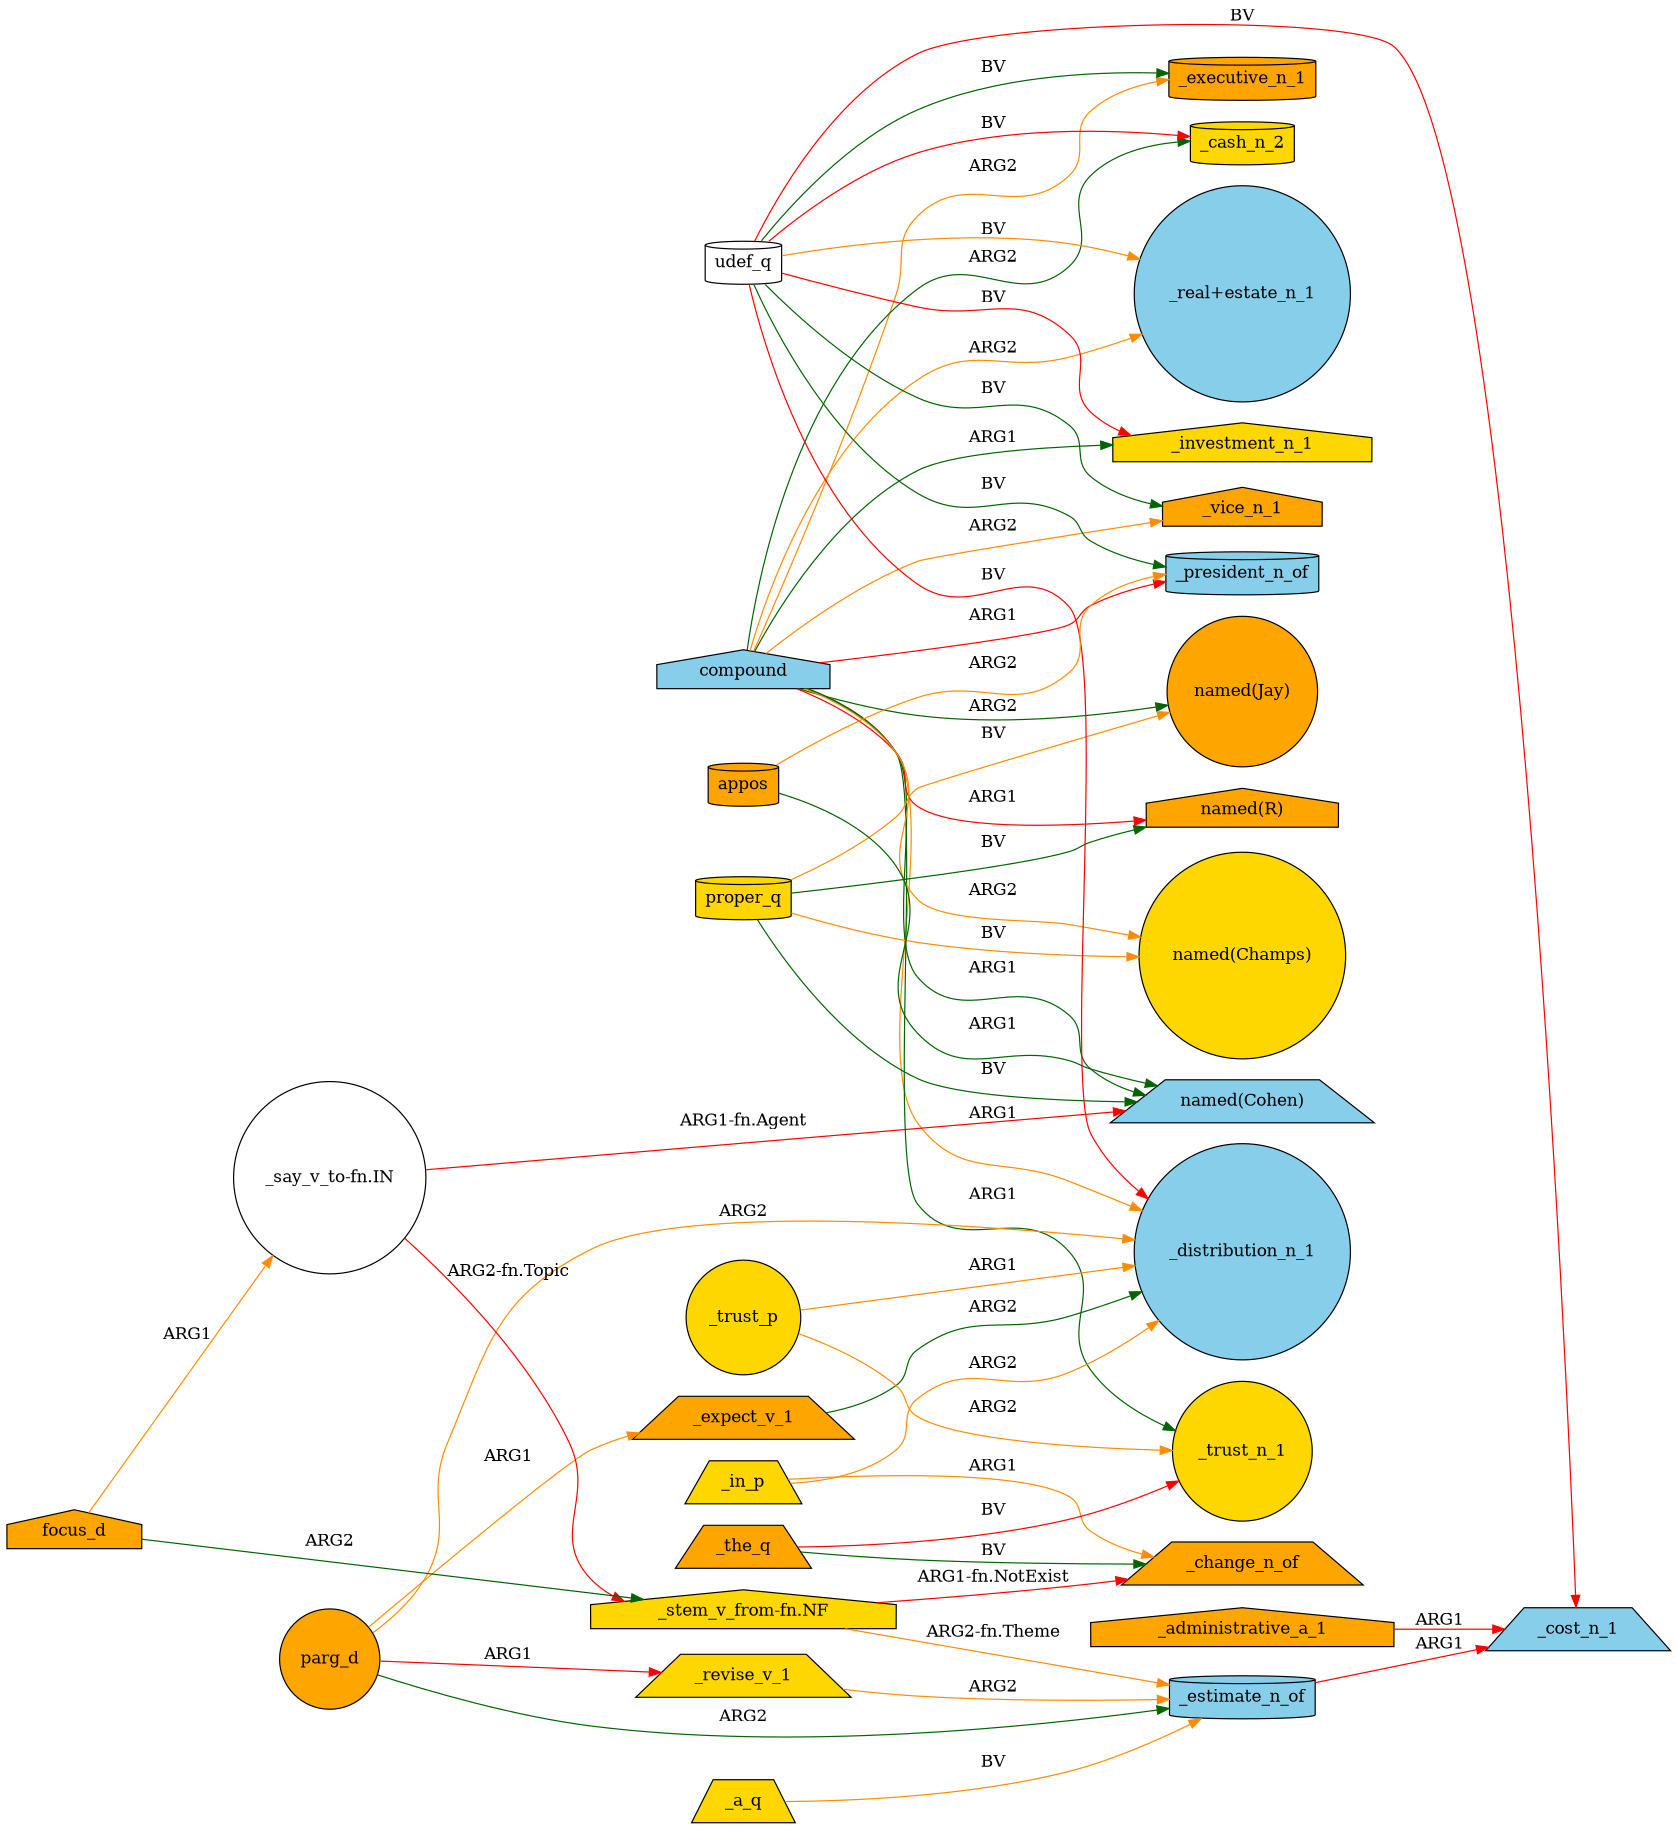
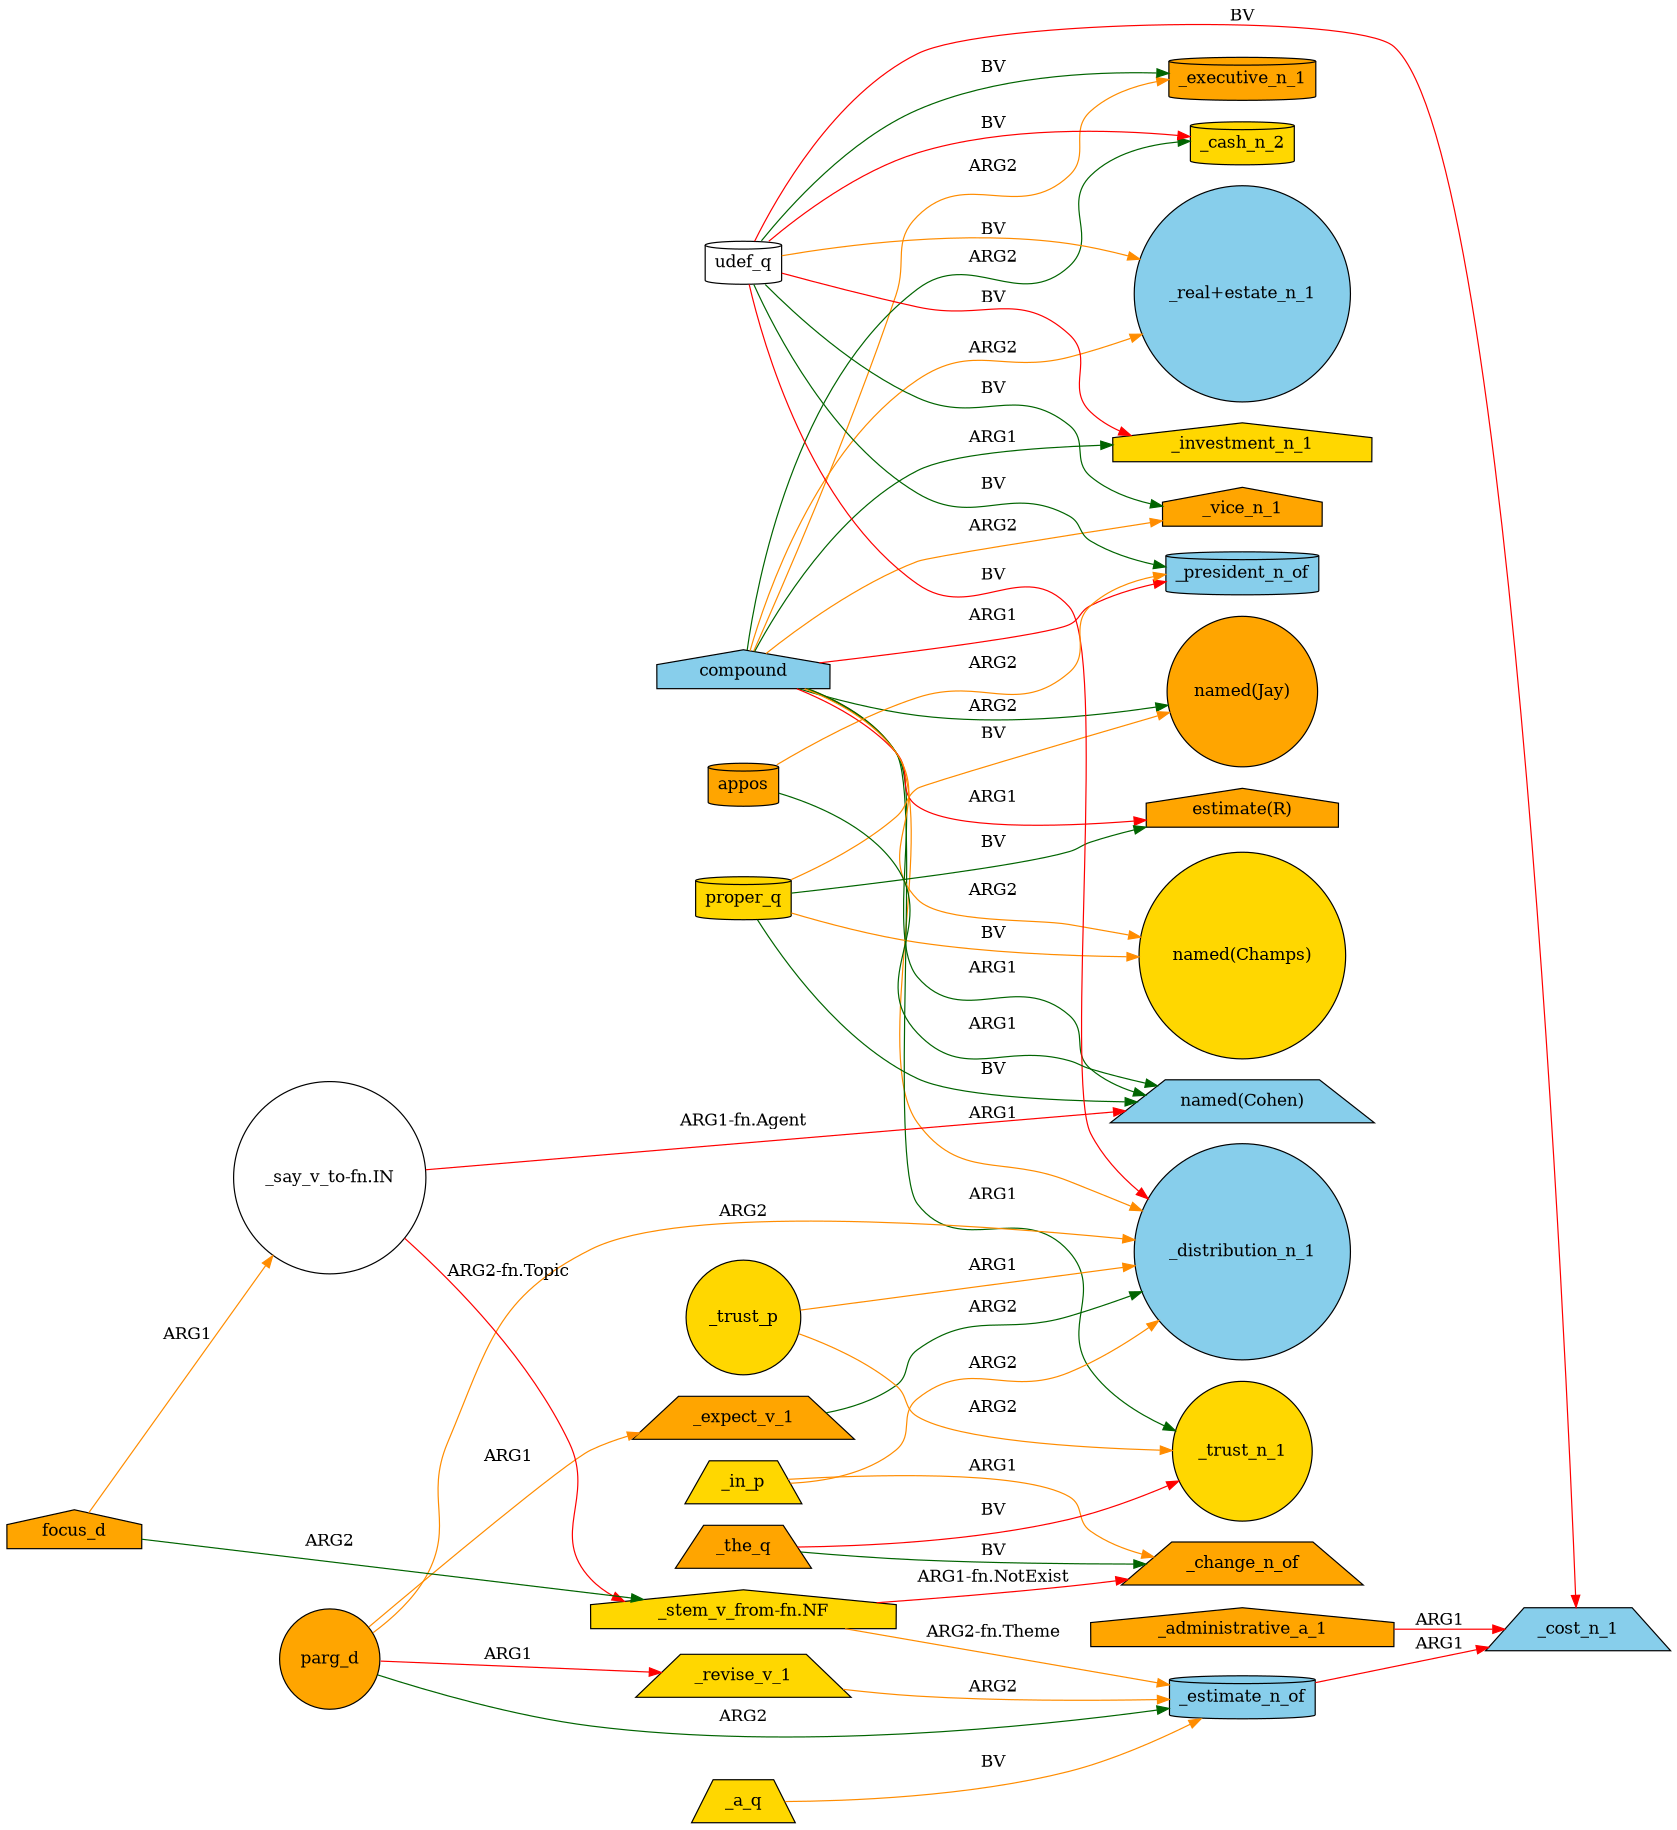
(1242, 810) -> (1242, 810)
